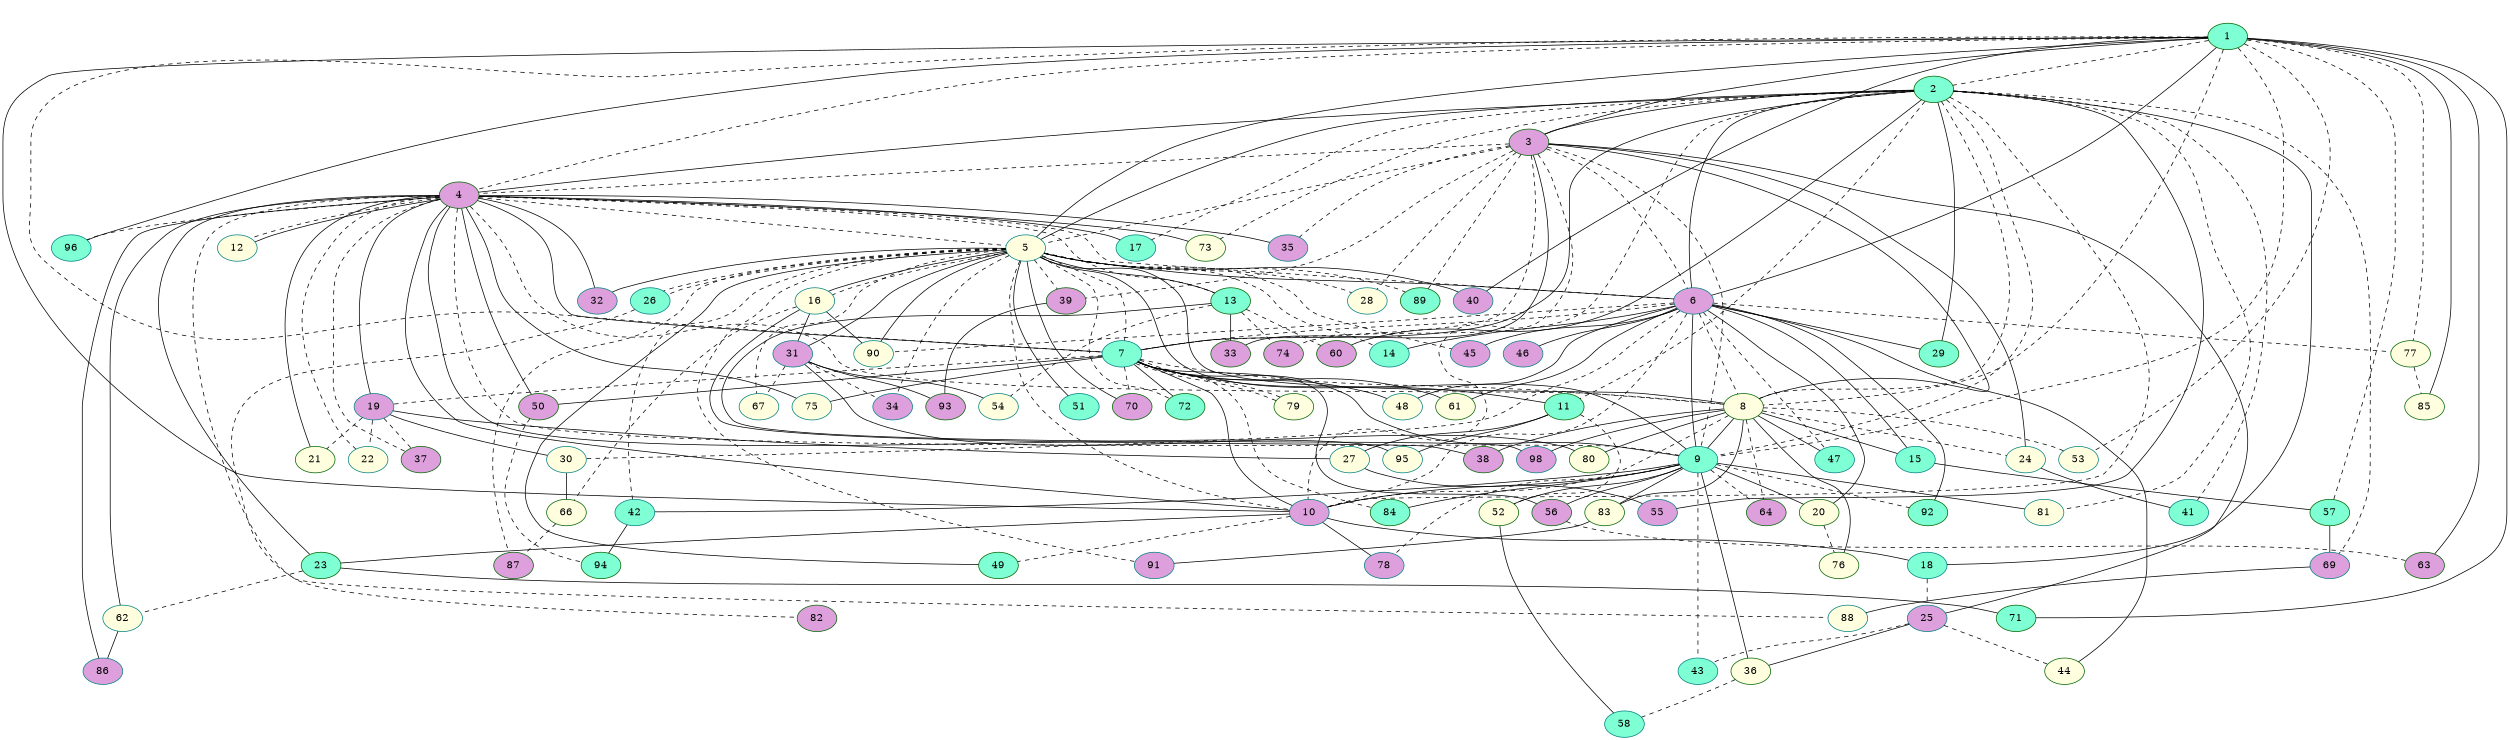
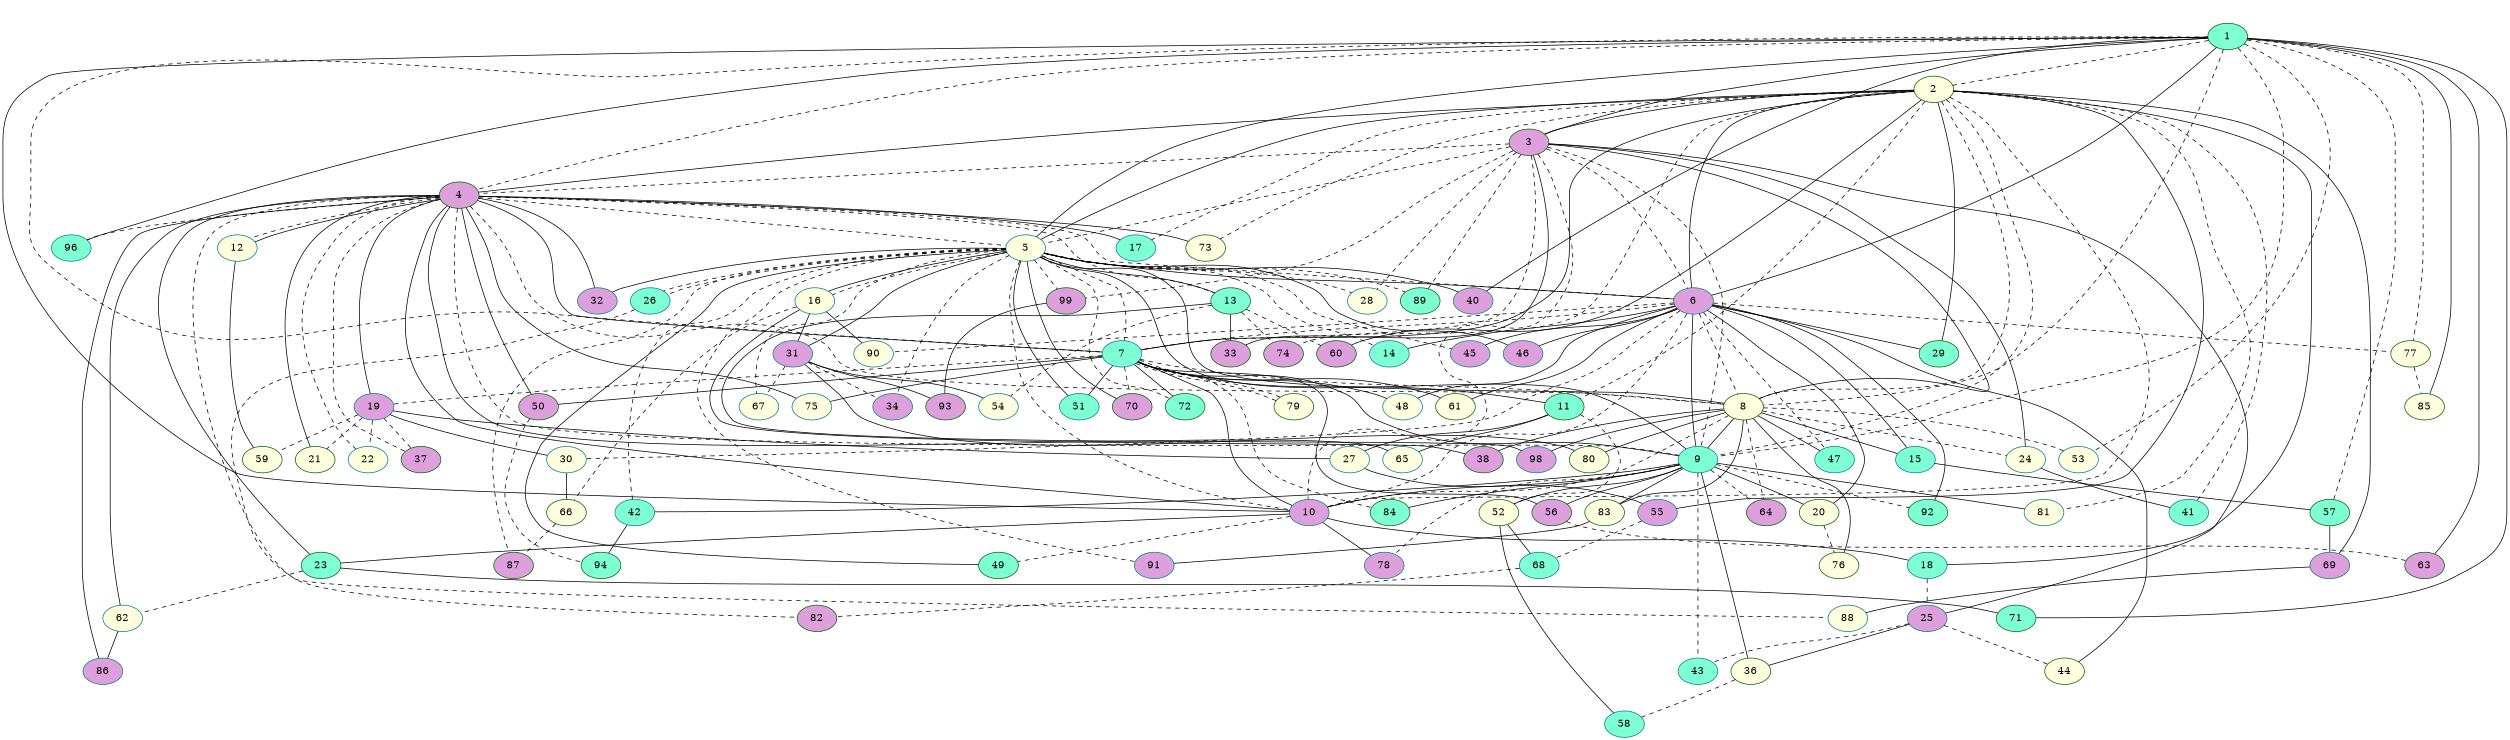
(1934, 89) -> (1934, 89)
(2313, 164) -> (2313, 164)
(1288, 248) -> none
(935, 284) -> (1306, 286)
(1066, 301) -> (1066, 301)
none -> (1101, 380)
none -> (262, 460)
(1403, 460) -> (1403, 460)
none -> (1539, 565)
